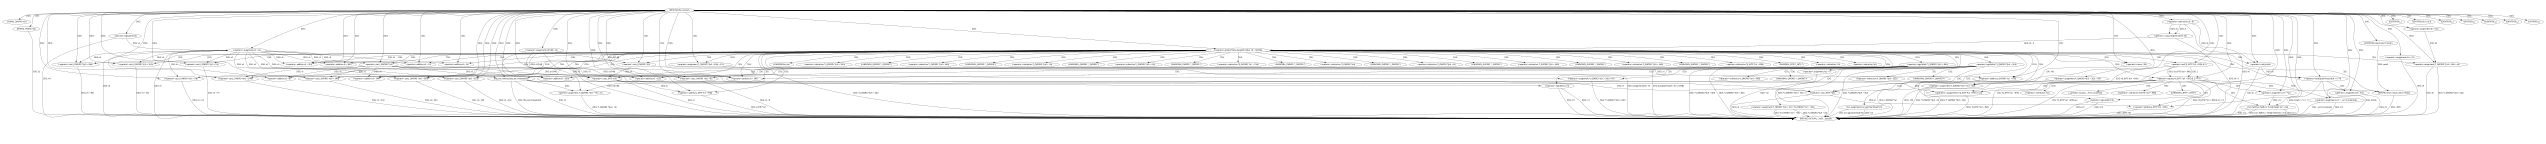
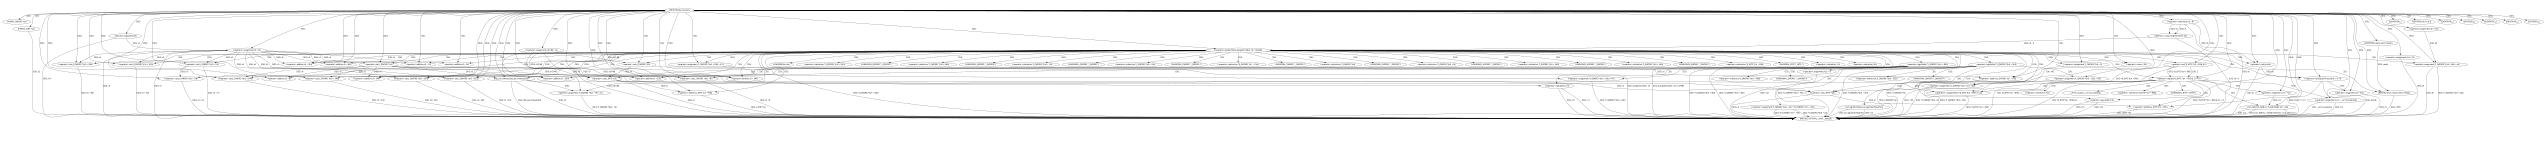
(26, 29) -> (26, 29)
(172, 55) -> (183, 68)
none -> (2083, 65)
(1369, 72) -> (2040, 68)
(1869, 82) -> (1567, 11)
(2085, 93) -> (2085, 93)
(1864, 107) -> (1864, 107)
